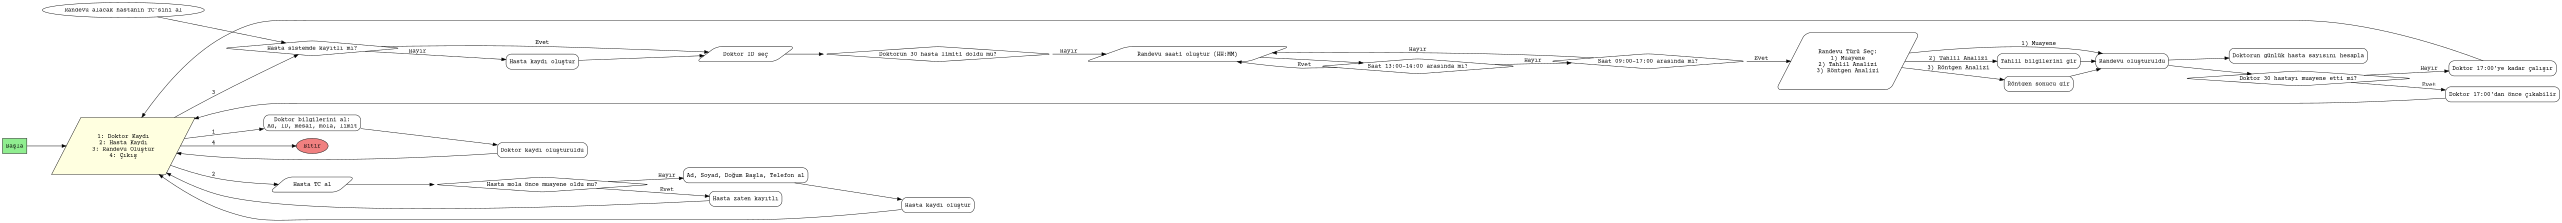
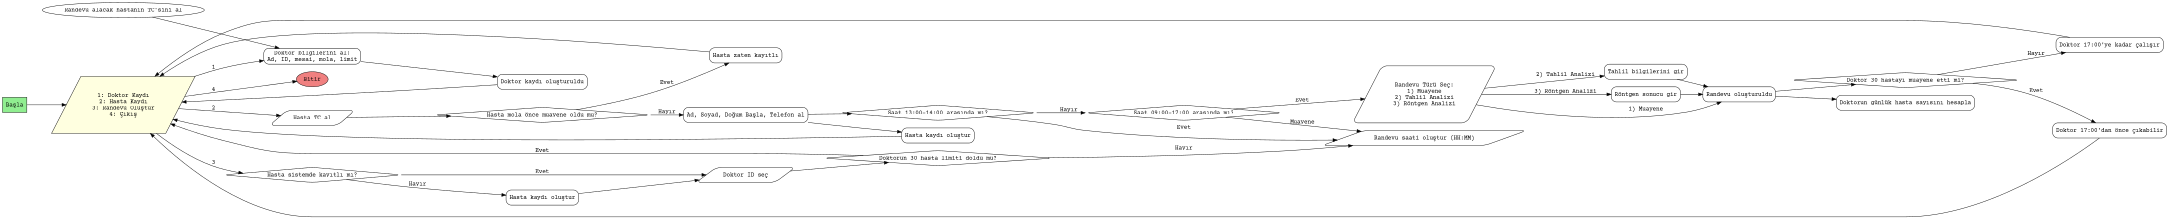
(219, 29) -> (214, 32)
(1418, 49) -> (1302, 122)
(1309, 60) -> (828, 114)
none -> (517, 154)
